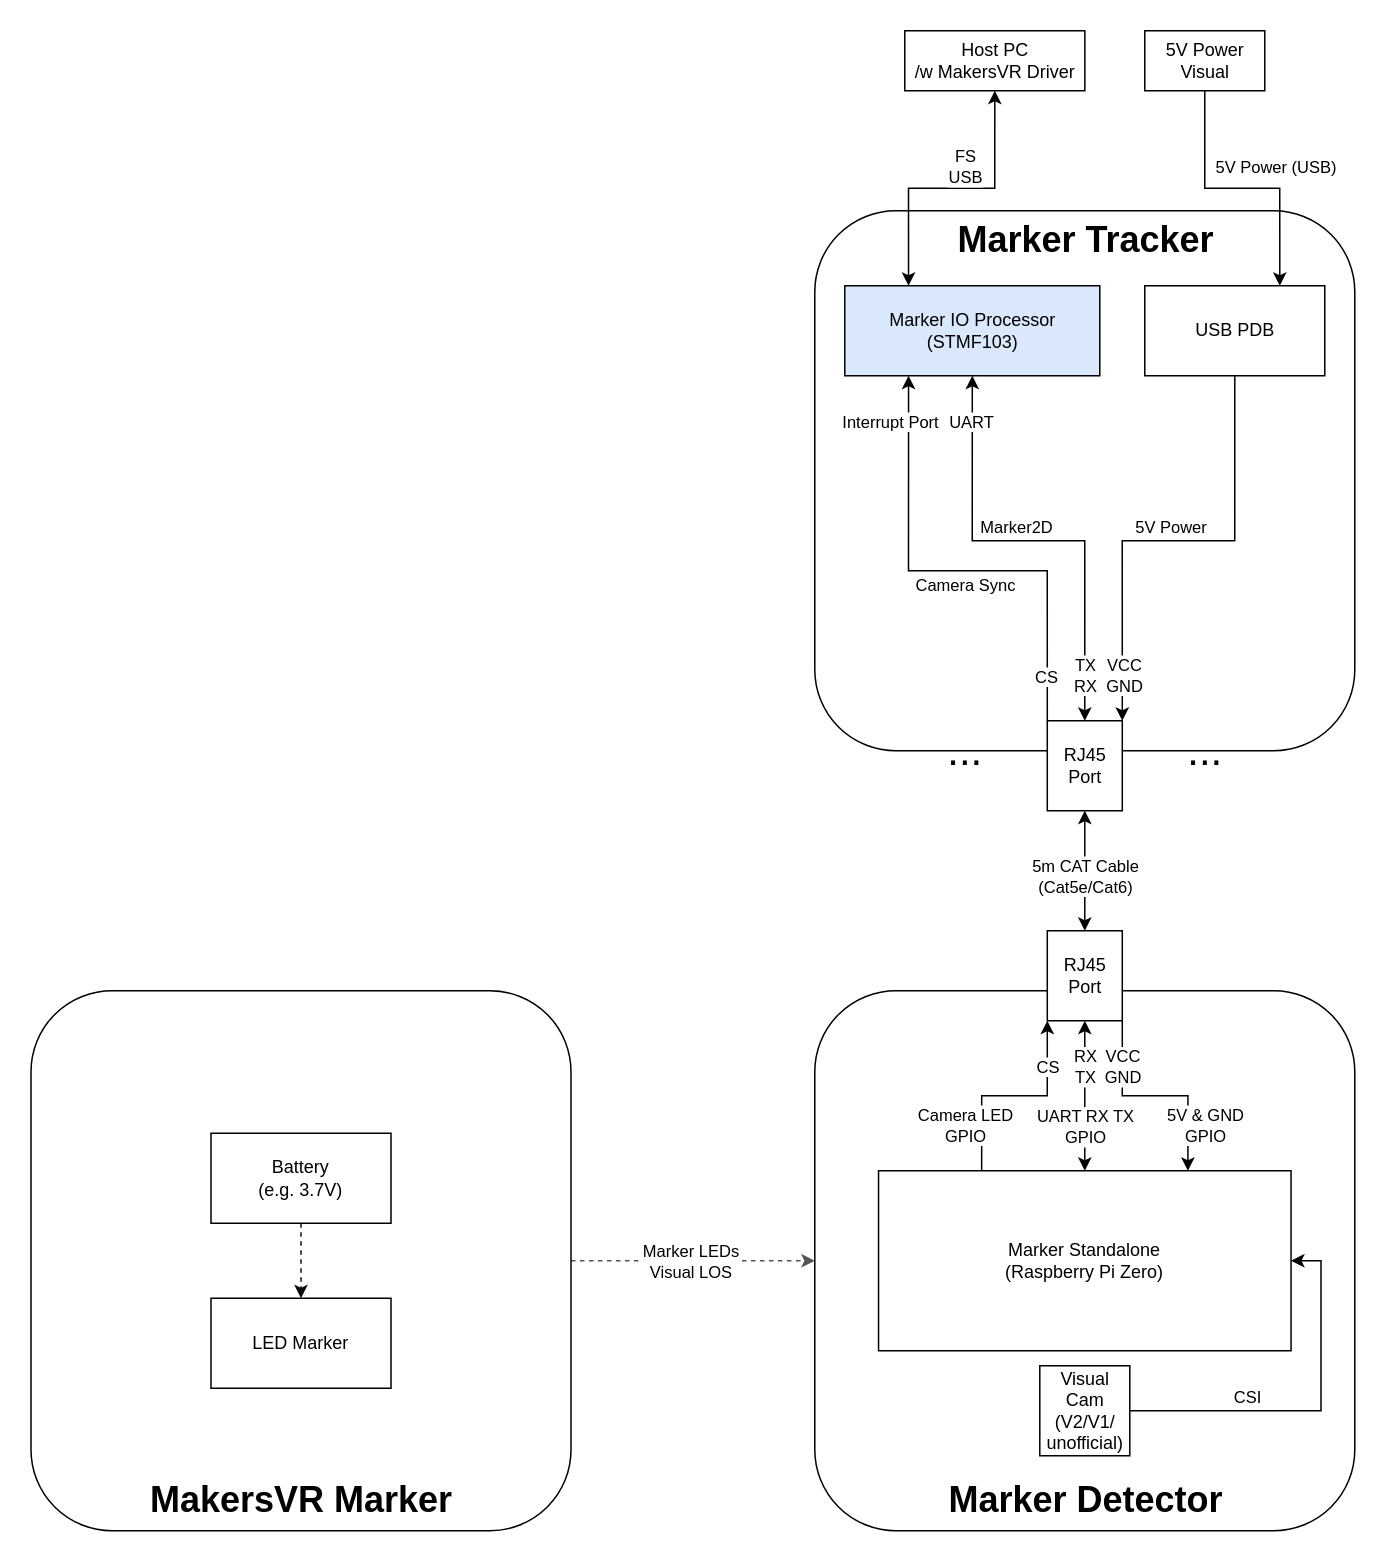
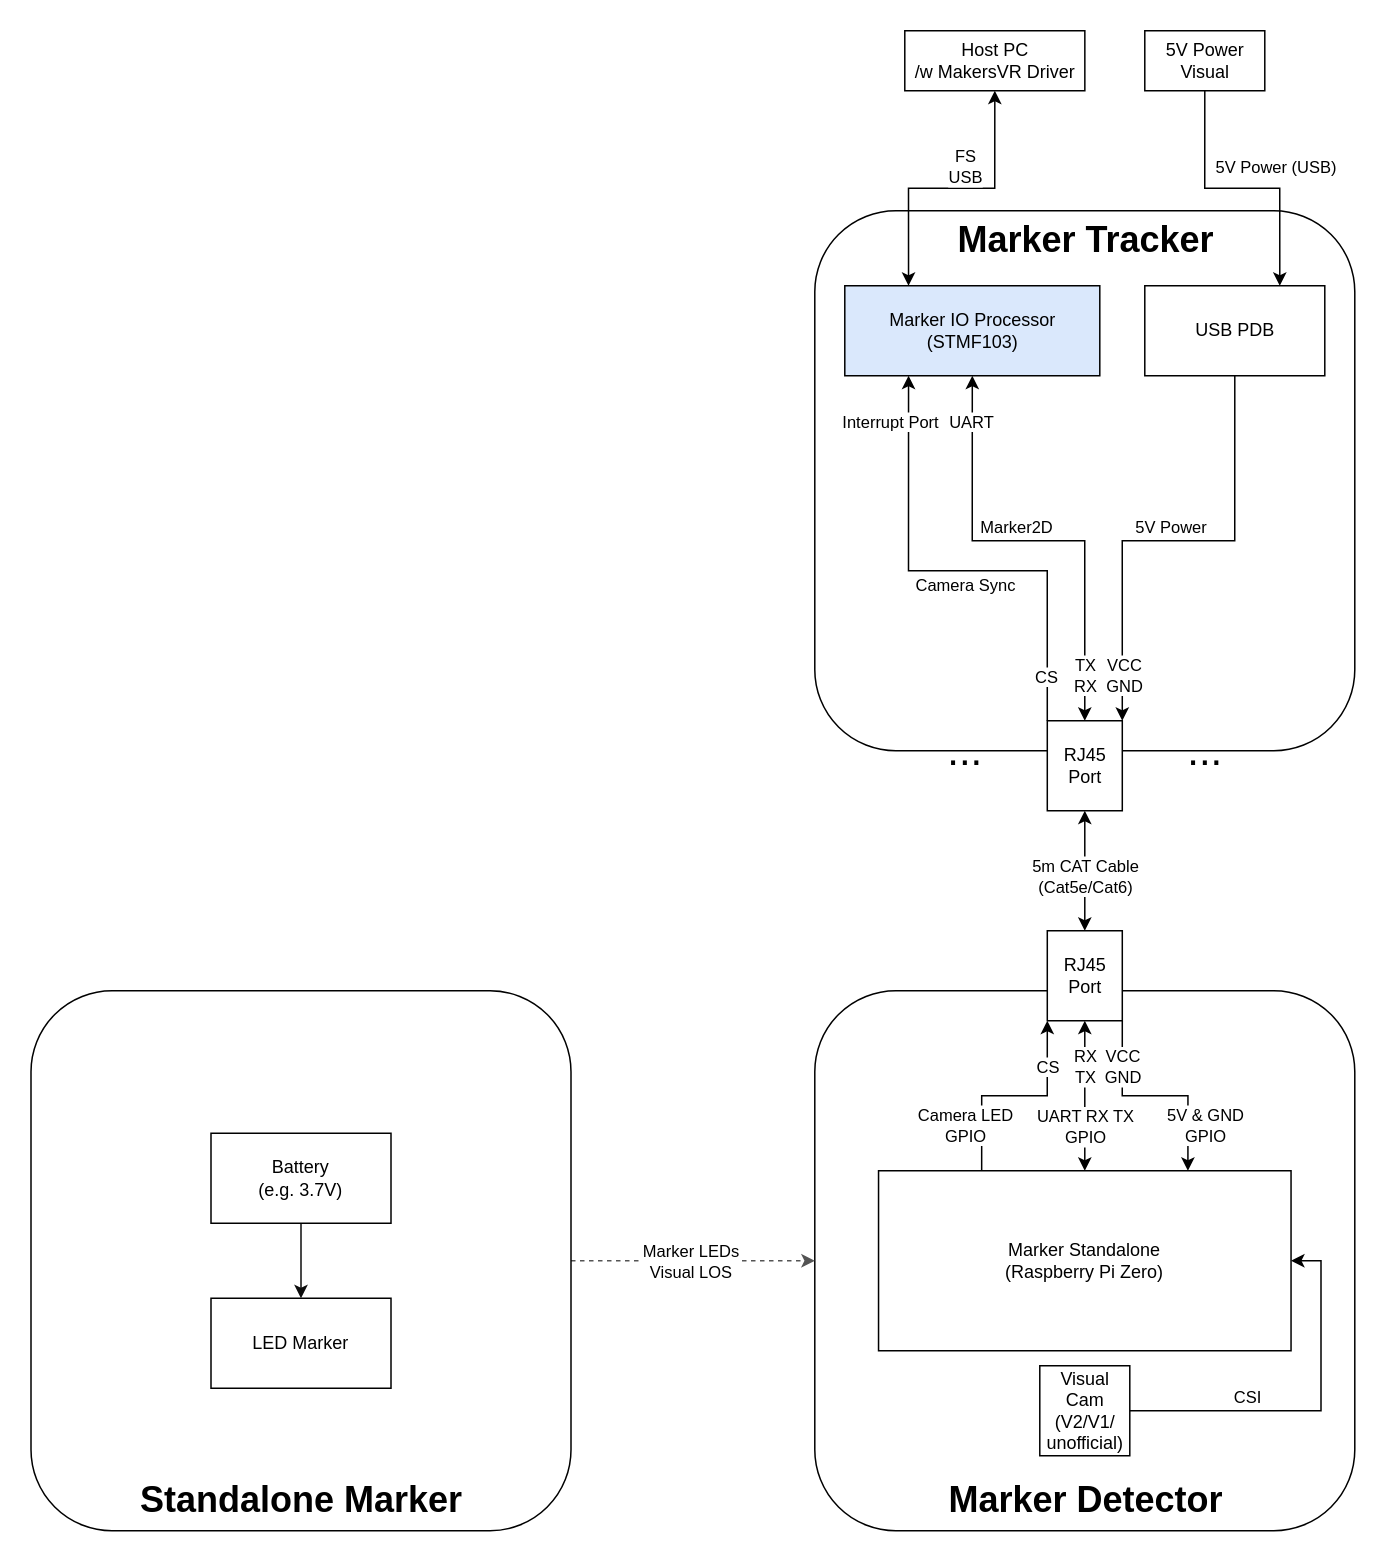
(301, 1256) -> (301, 1256)
(302, 1501) -> (302, 1501)
